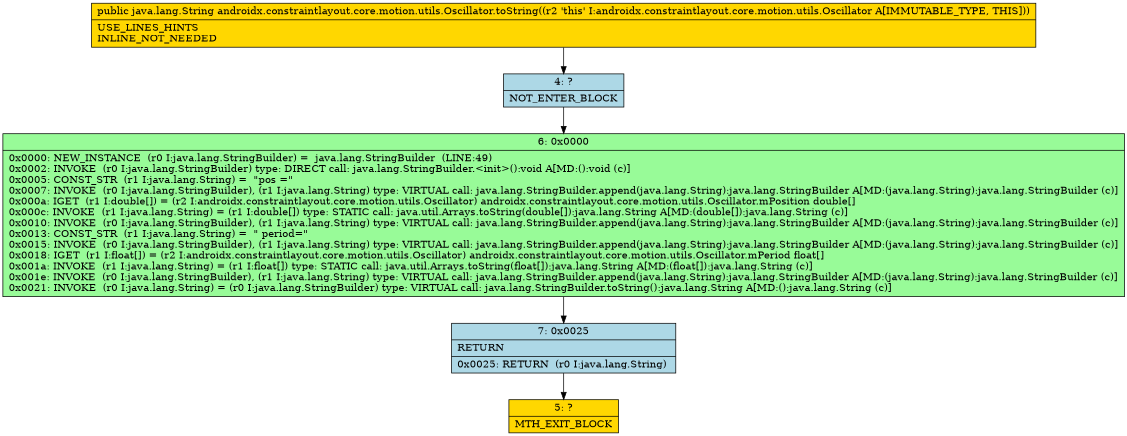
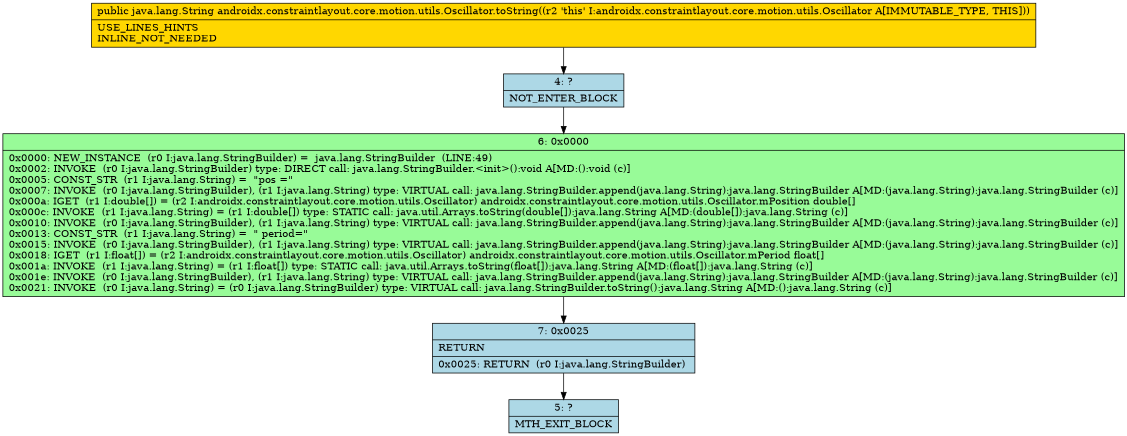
(564, 364) -> (564, 364)
(564, 416) -> (564, 416)
